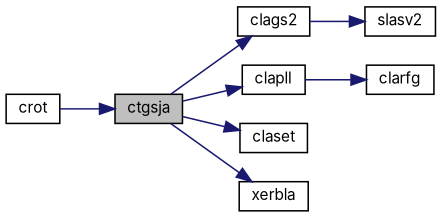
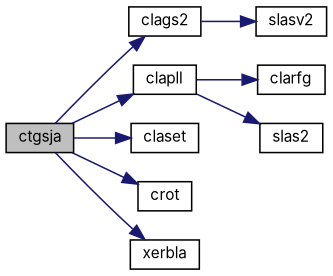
(80, 109) -> (98, 165)
none -> (291, 138)
